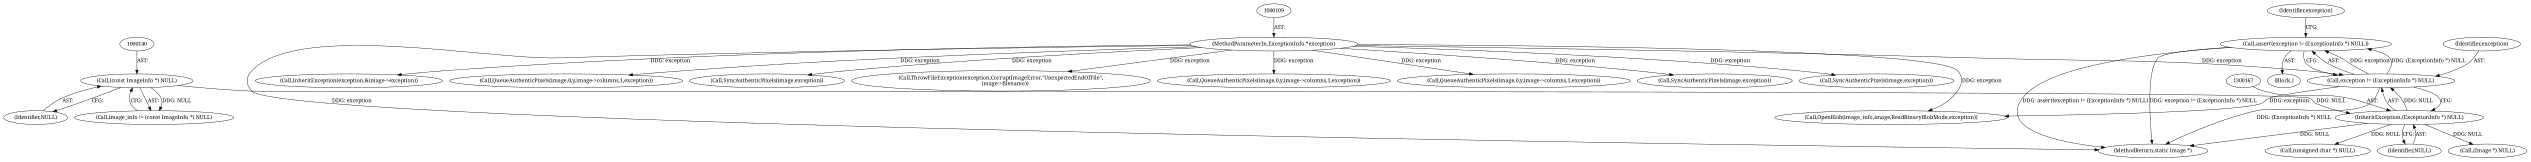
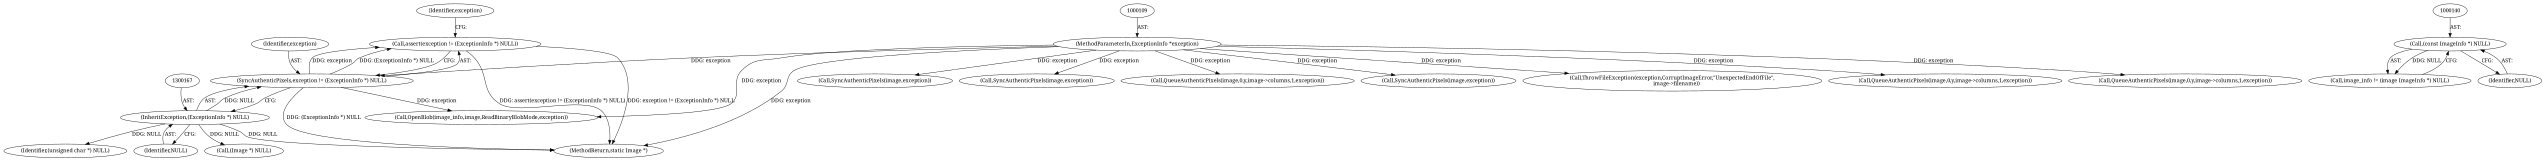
(349, 81) -> none
(2284, 81) -> none
(2381, 81) -> (312, 81)
(1264, 92) -> none
(154, 118) -> (2390, 81)
(2318, 151) -> (65, 151)
